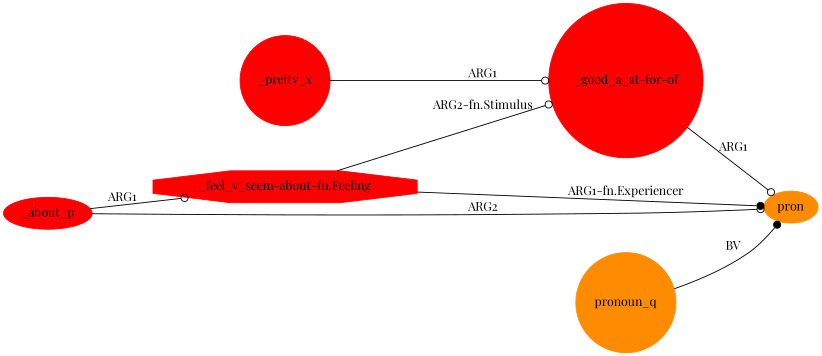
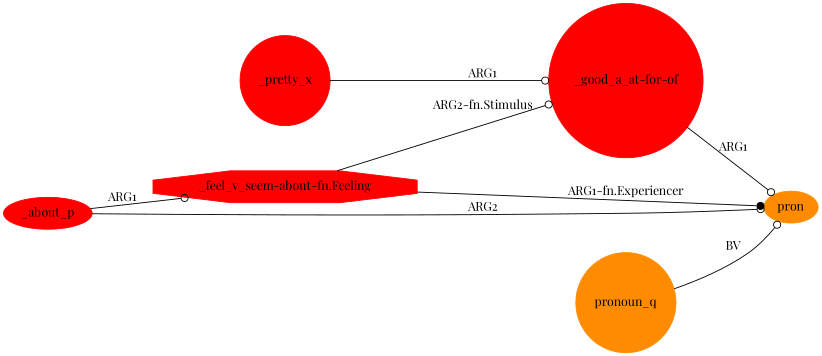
(729, 265) -> (729, 265)
